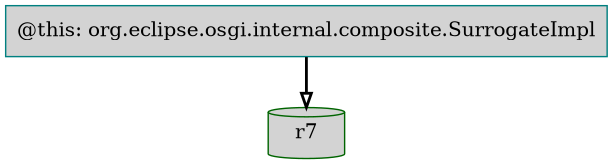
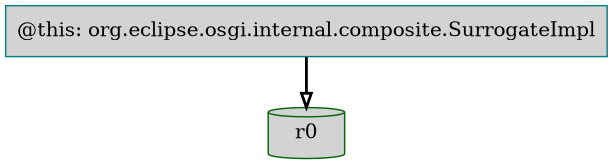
(306, 133) -> (306, 133)
